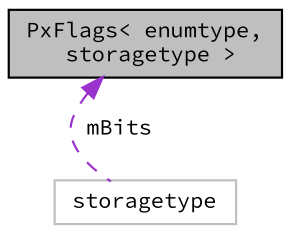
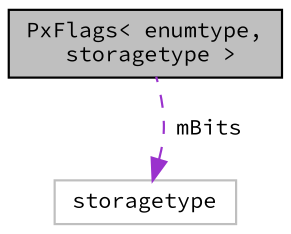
(74, 143) -> (164, 118)
